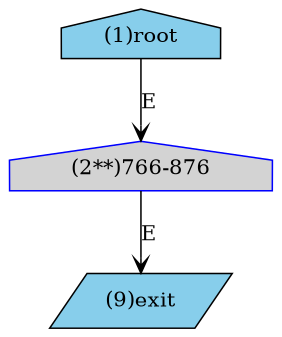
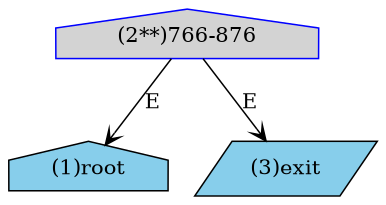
(141, 92) -> (143, 96)
(141, 301) -> (286, 169)
